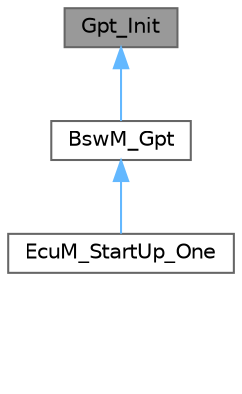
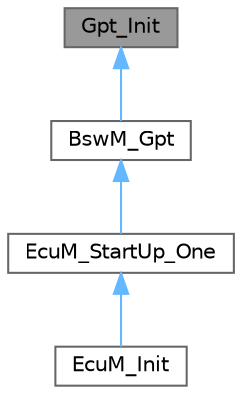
none -> (121, 366)
